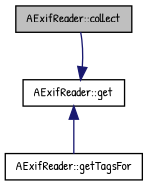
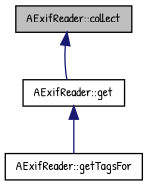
(83, 50) -> (65, 63)
